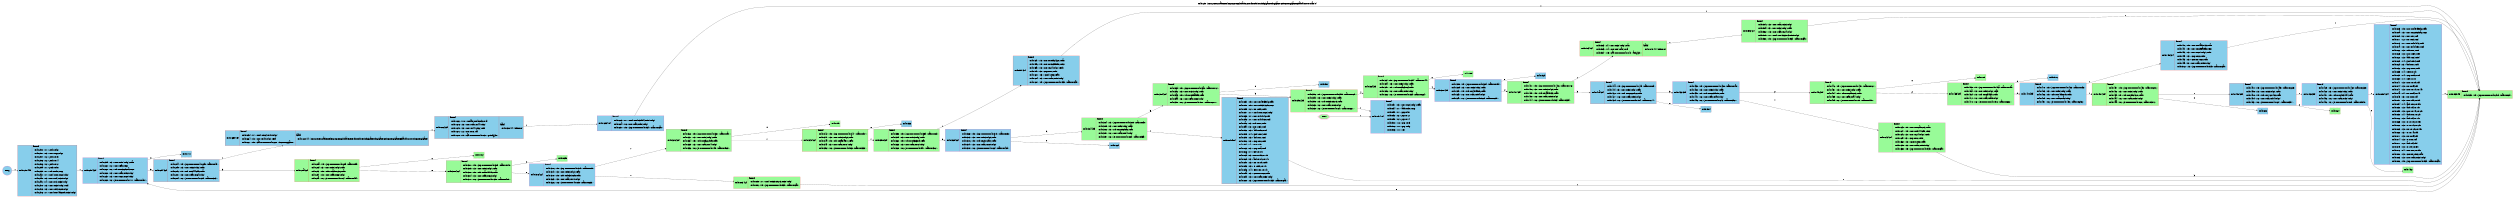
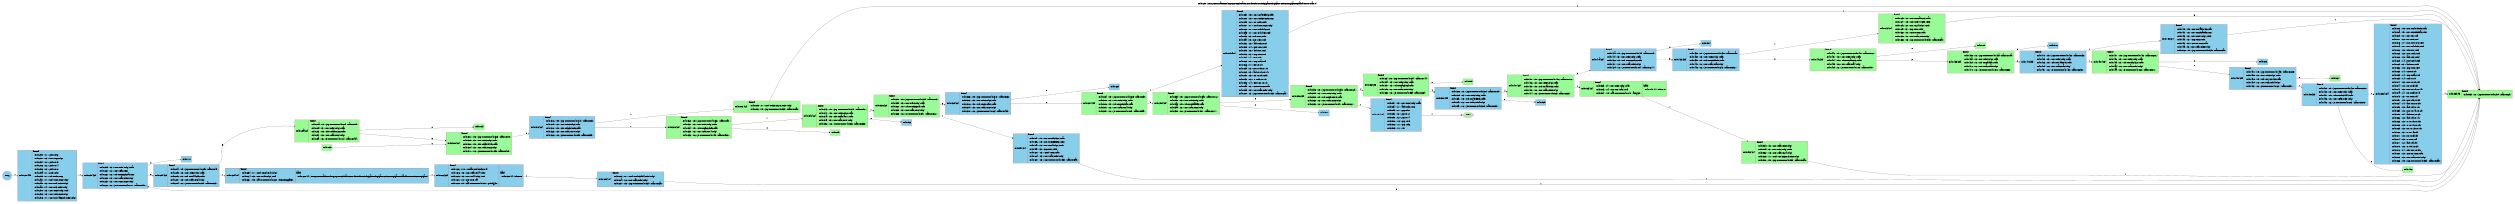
(1350, 117) -> (1441, 115)
(534, 162) -> (389, 146)
